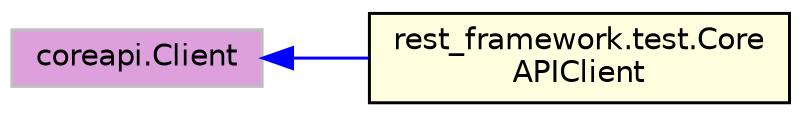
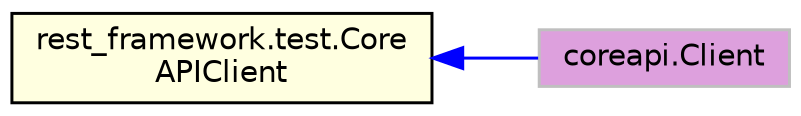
(331, 58) -> (501, 58)
